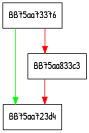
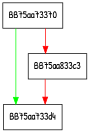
(32, 16) -> (33, 16)
(32, 117) -> (33, 117)
